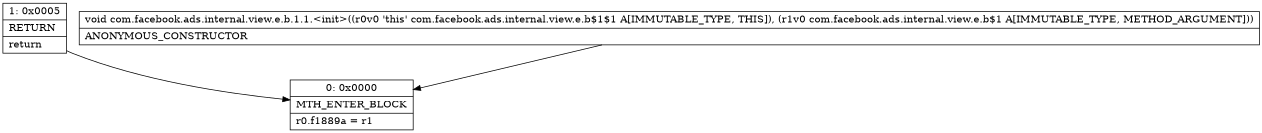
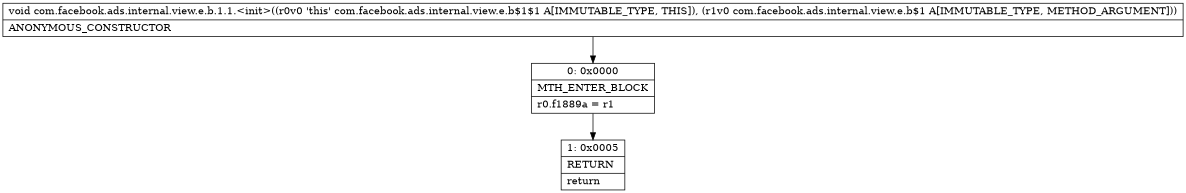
(173, 82) -> (593, 123)
